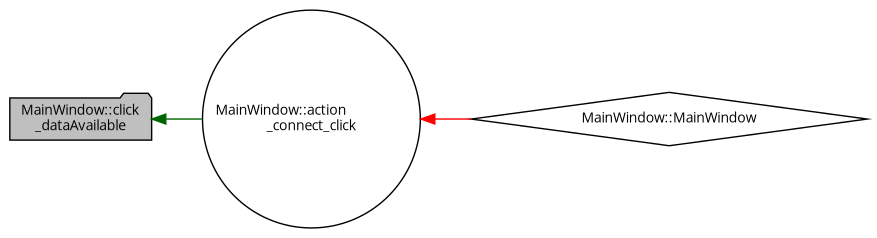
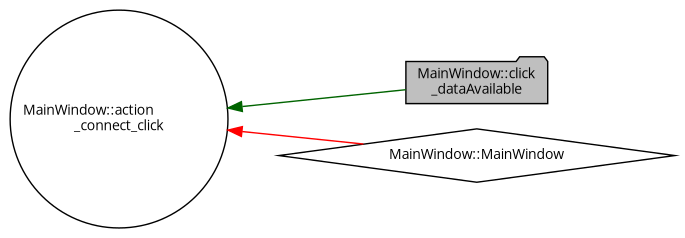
(184, 119) -> (324, 98)
